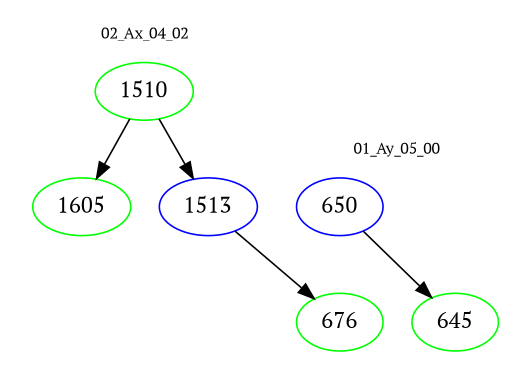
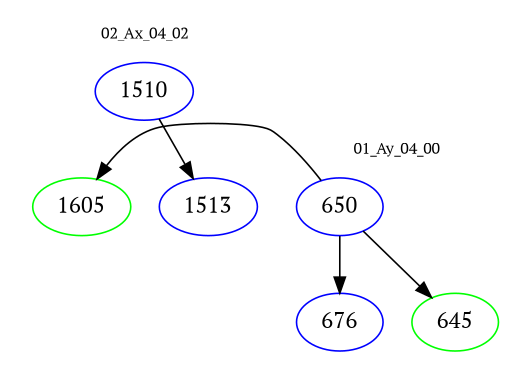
(144, 91) -> (144, 91)
(117, 142) -> (218, 124)
(397, 150) -> (397, 150)
(268, 259) -> (340, 257)
(340, 322) -> (340, 322)
